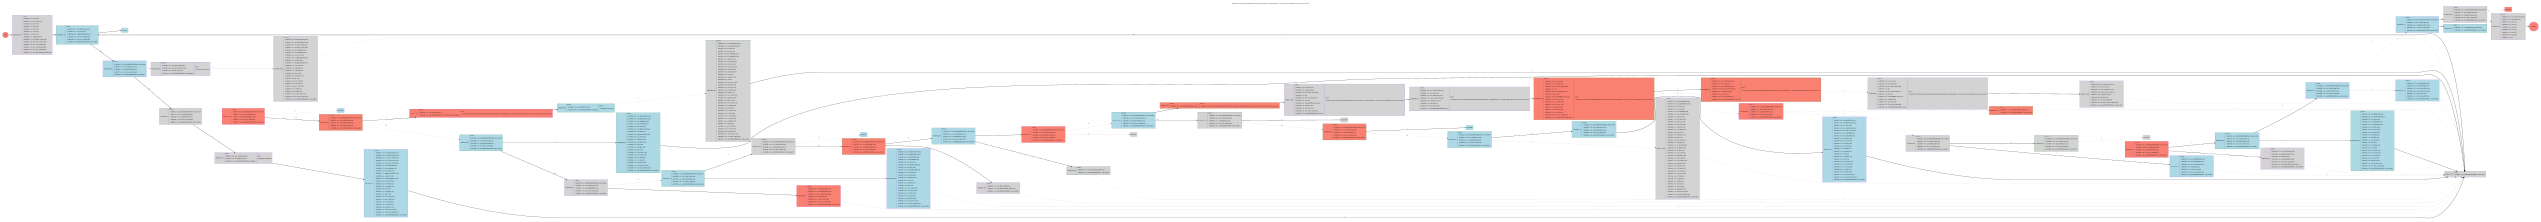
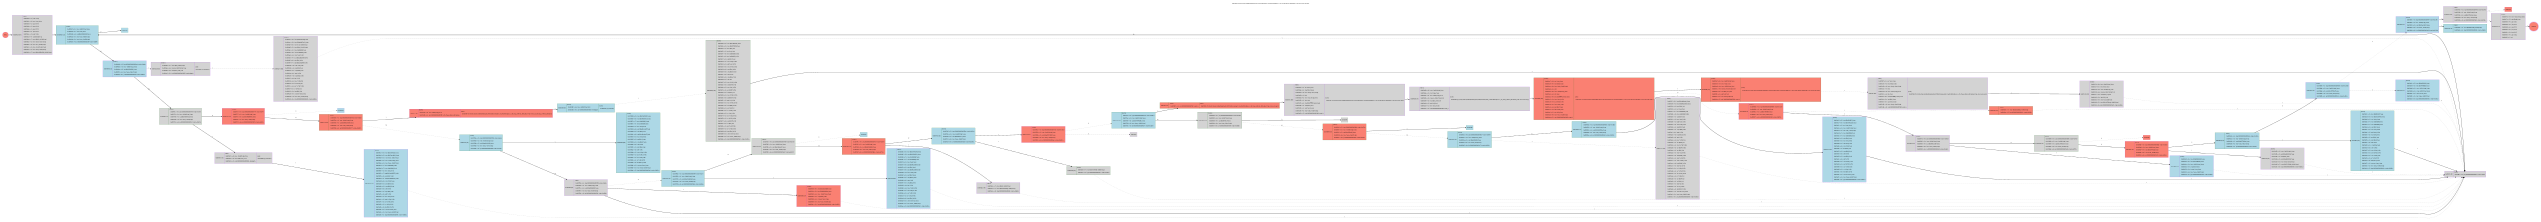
(1592, 76) -> (1542, 214)
(1850, 115) -> (1850, 115)
none -> (211, 116)
(2147, 137) -> (2147, 137)
none -> (2101, 146)
(1445, 217) -> (1445, 217)
